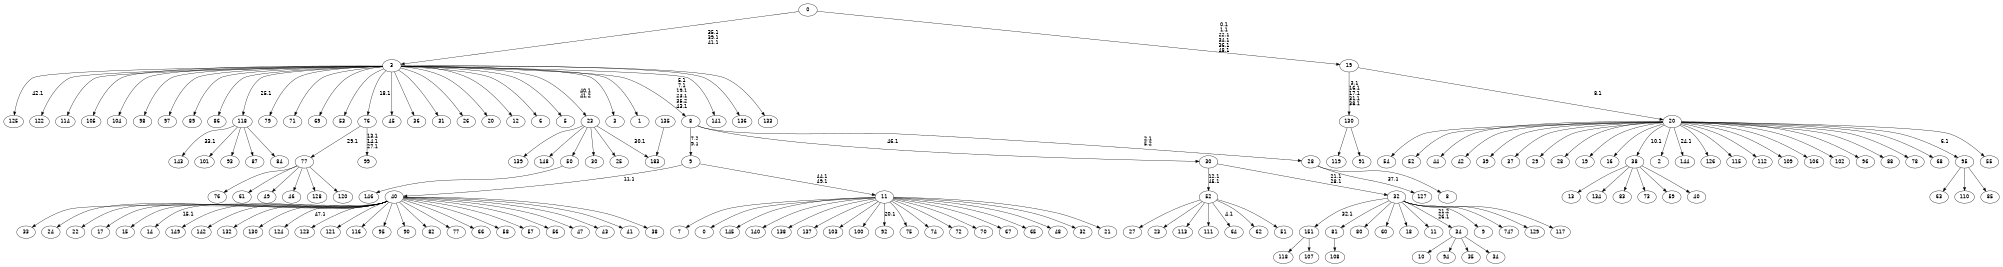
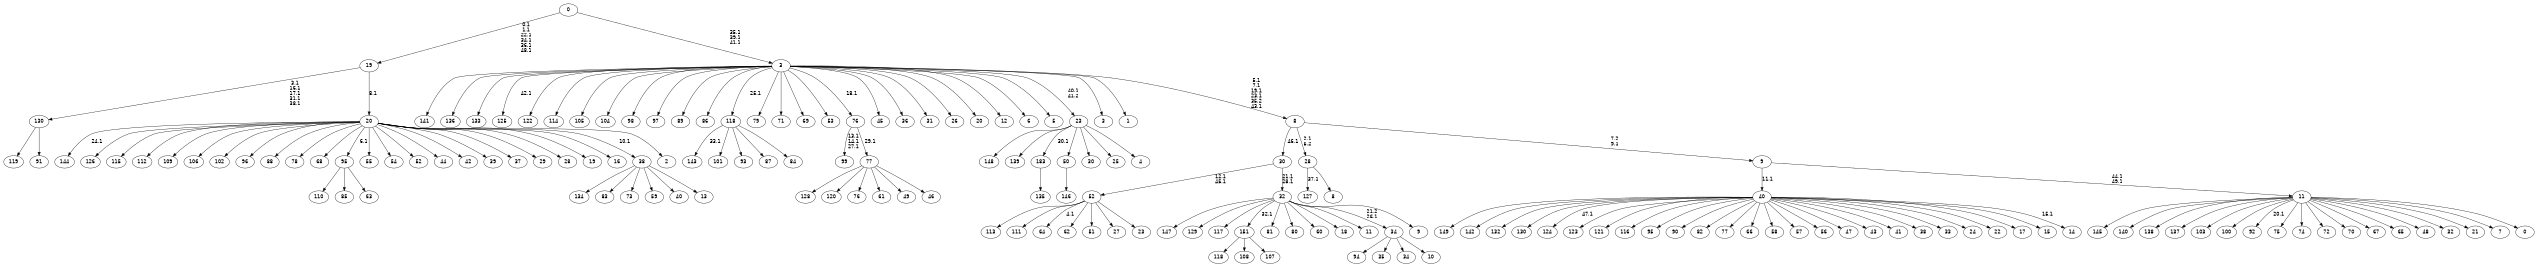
(661, 140) -> (1041, 178)
none -> (1141, 162)
(1509, 232) -> (1167, 232)
(1335, 243) -> (1244, 243)
